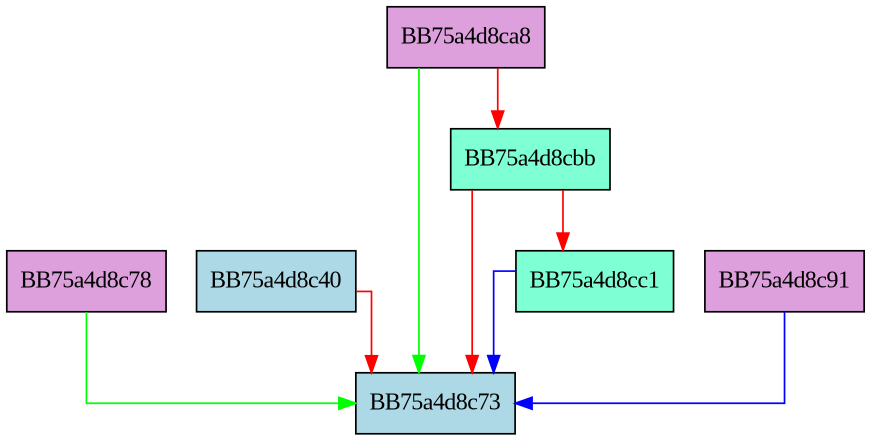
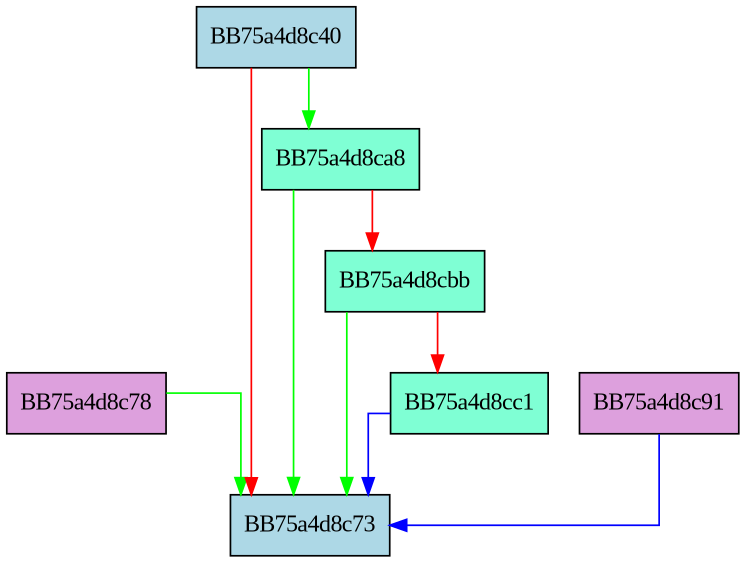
(466, 37) -> (341, 159)
none -> (309, 90)
(472, 273) -> (347, 395)
